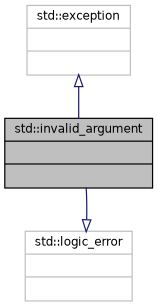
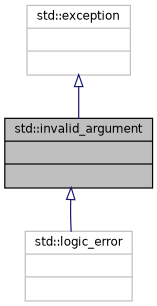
(87, 204) -> (71, 216)
